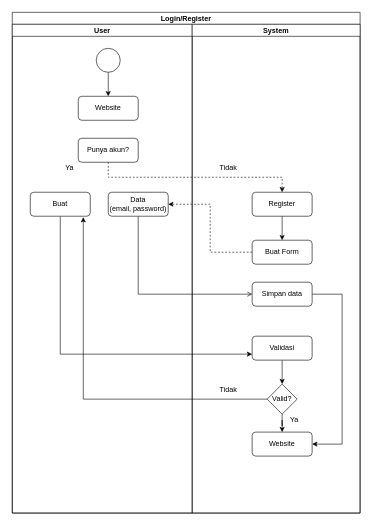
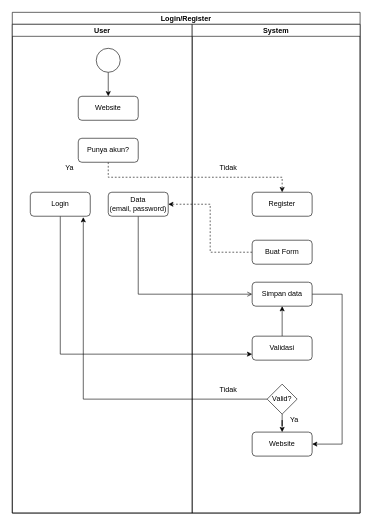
(60, 204) -> (60, 204)
(282, 234) -> none
(282, 378) -> (282, 311)
